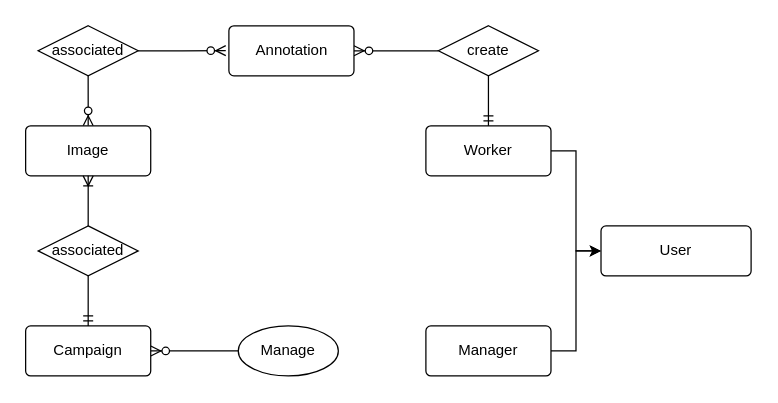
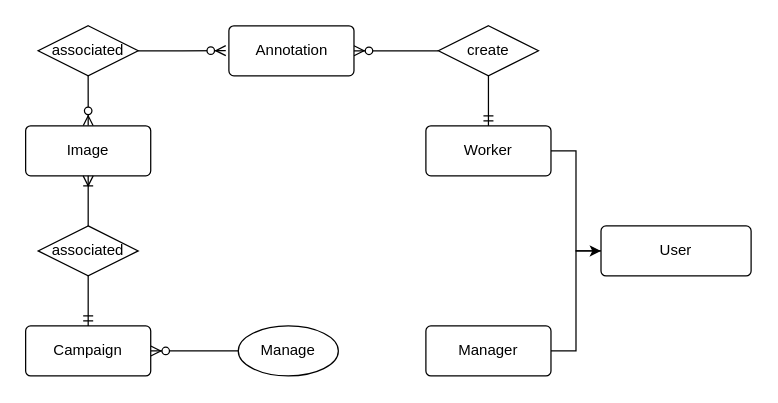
(593, 251) -> (597, 251)
